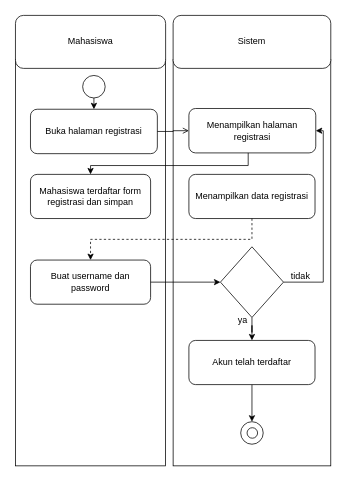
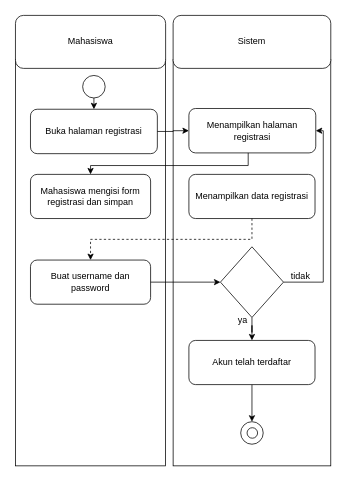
(184, 131) -> (182, 131)
(90, 196) -> (90, 196)
